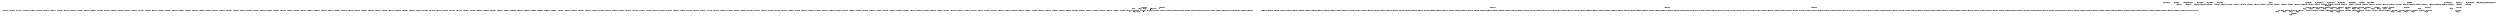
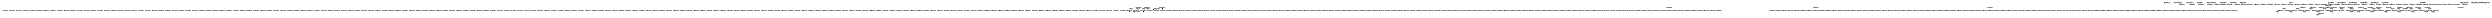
(2345, 5) -> (2382, 7)
